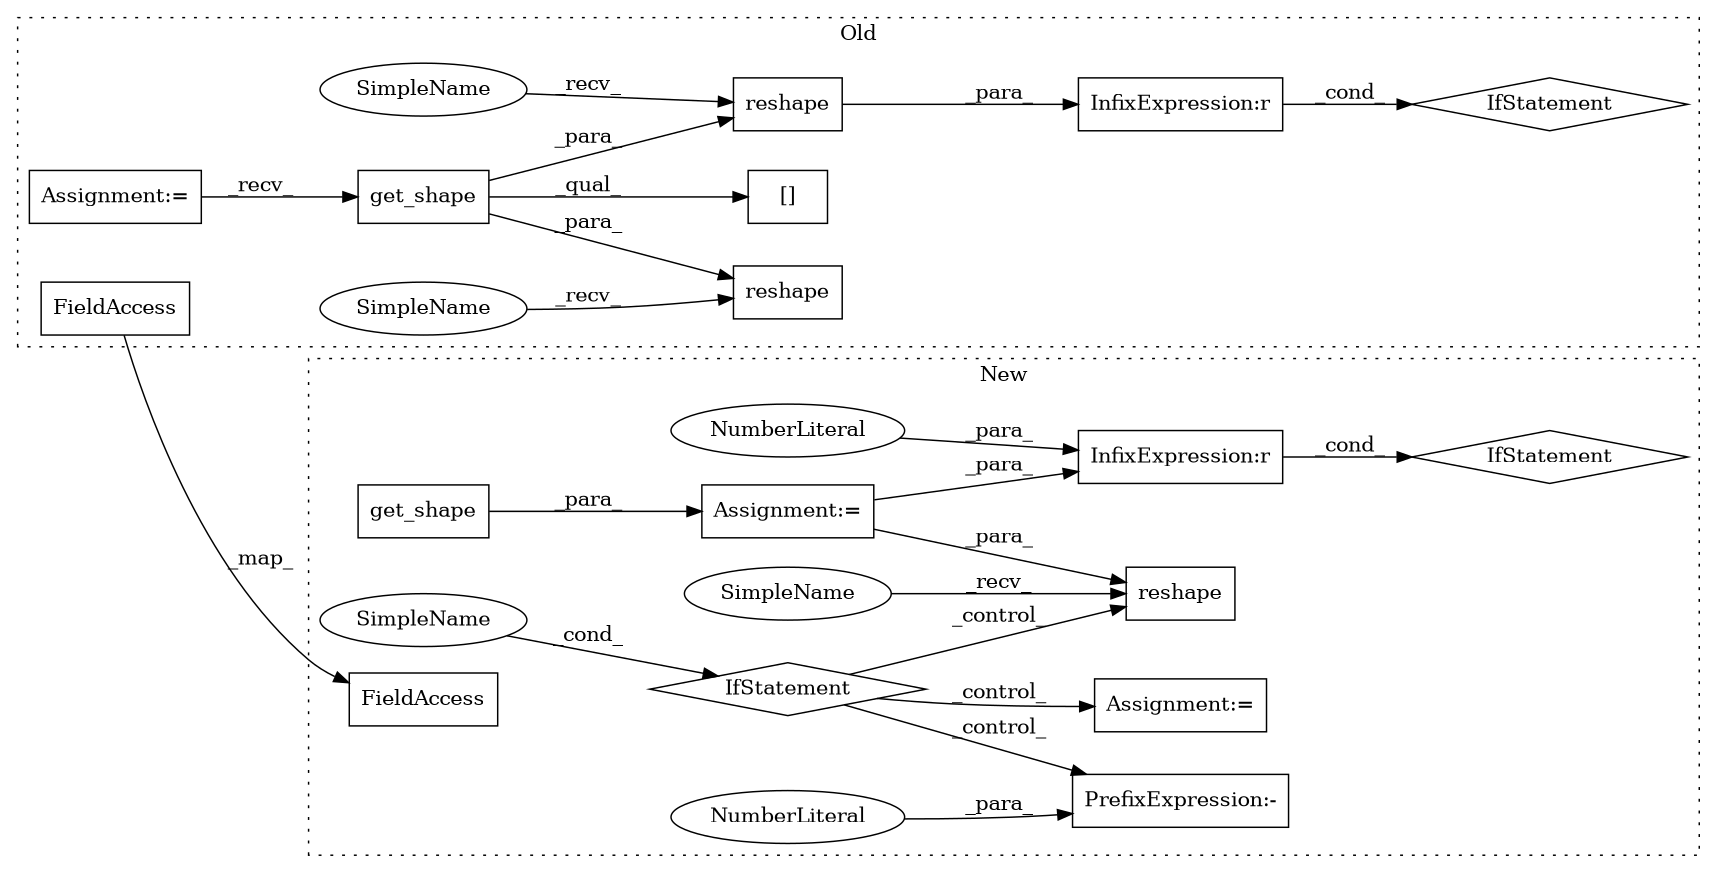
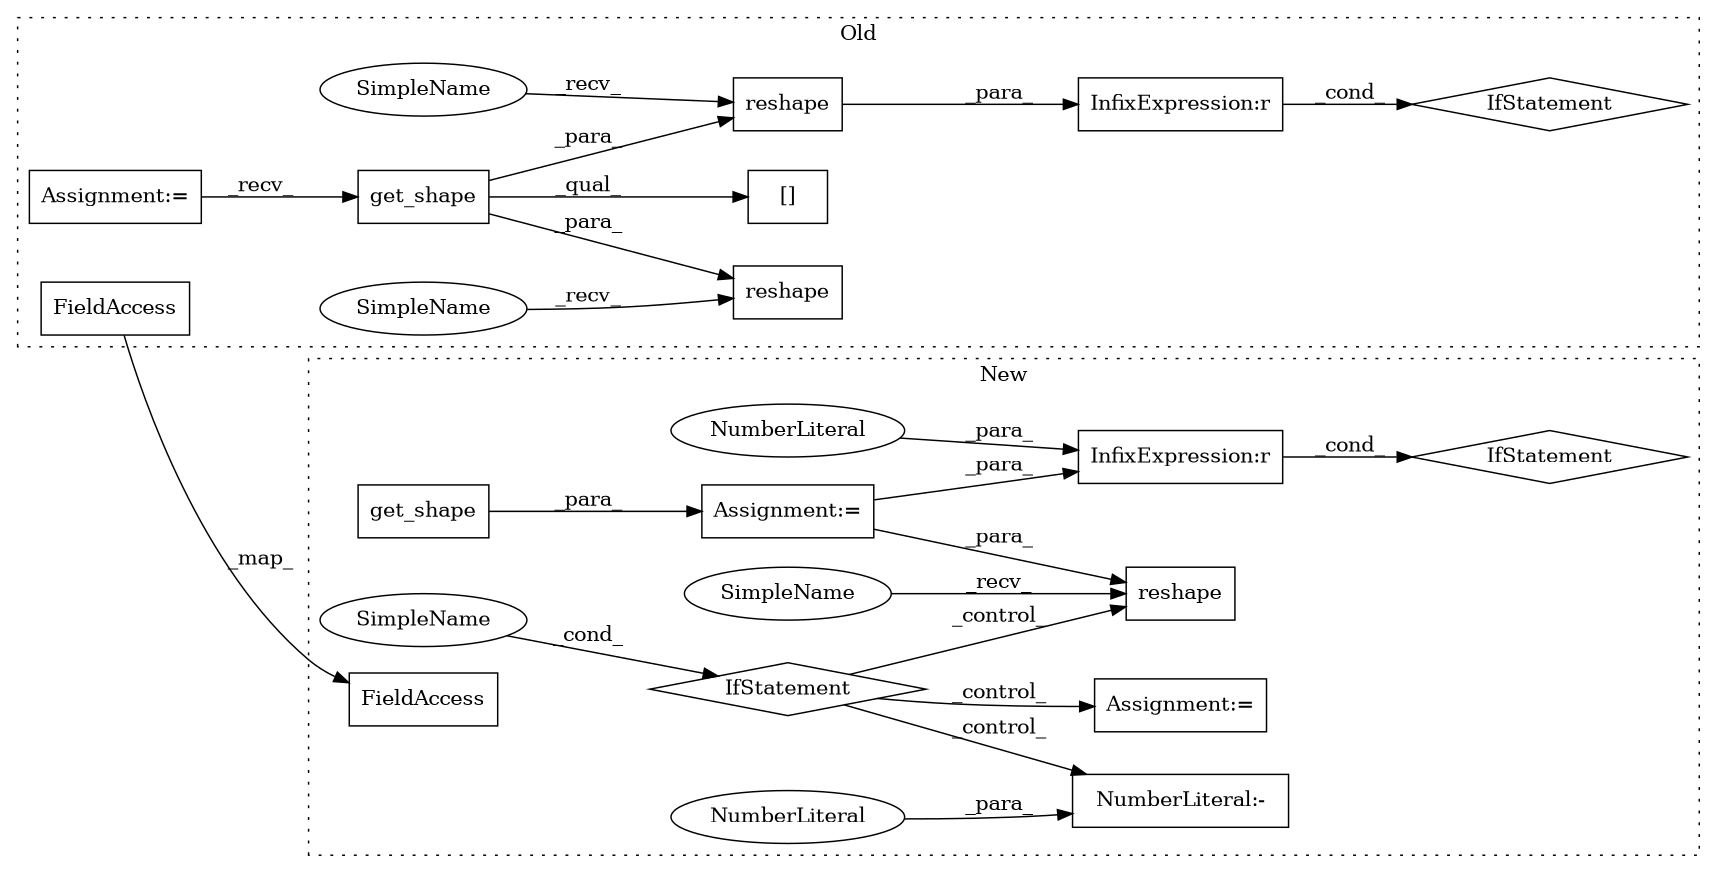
(1181, 801) -> (1181, 801)
